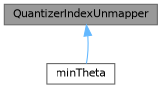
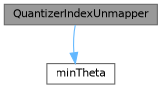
(88, 50) -> (74, 39)
